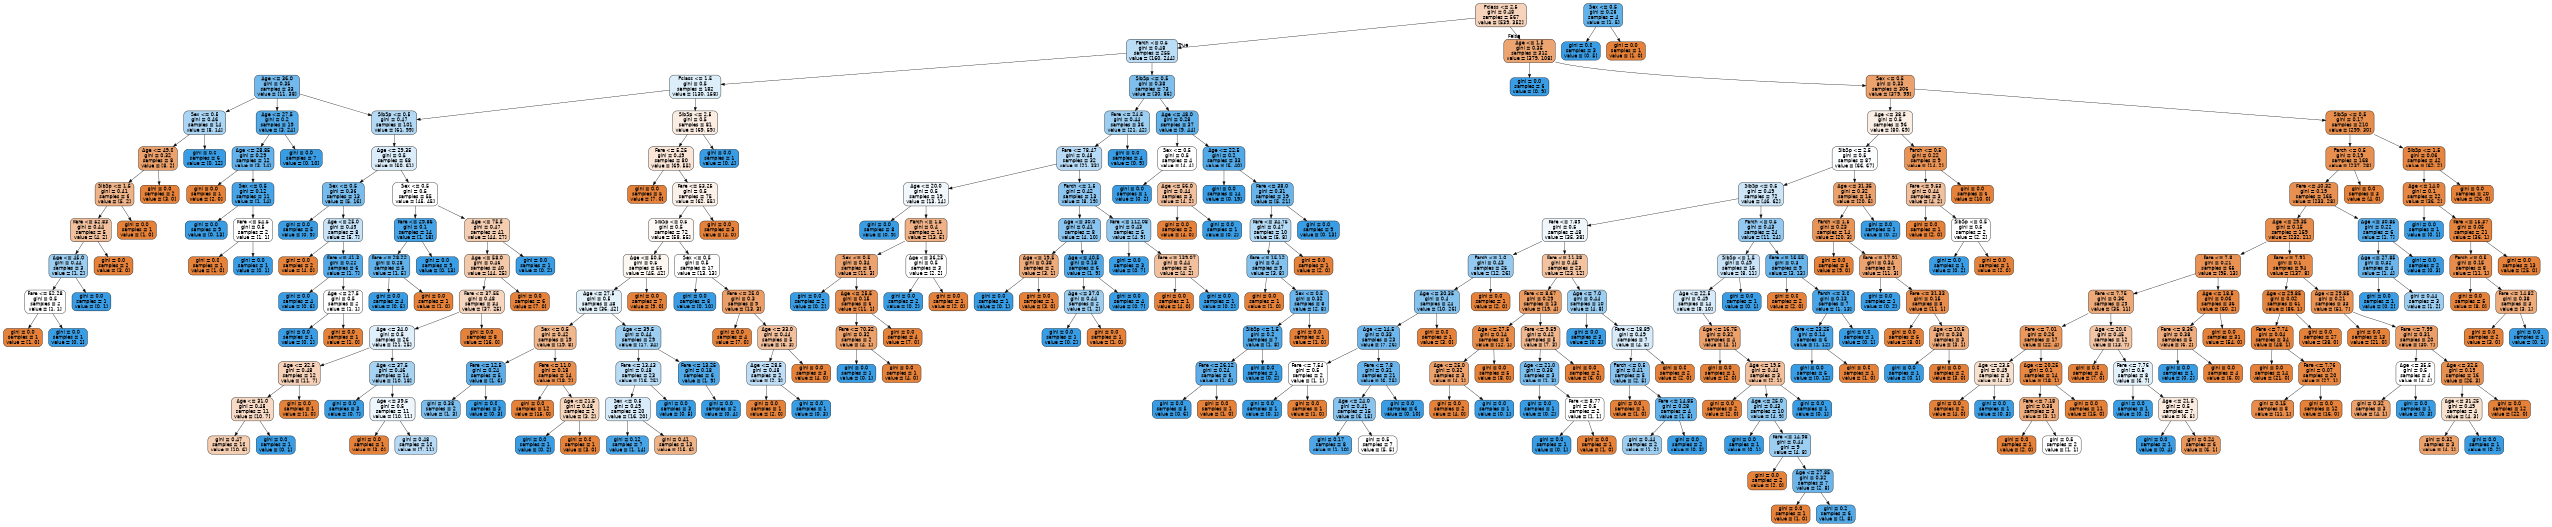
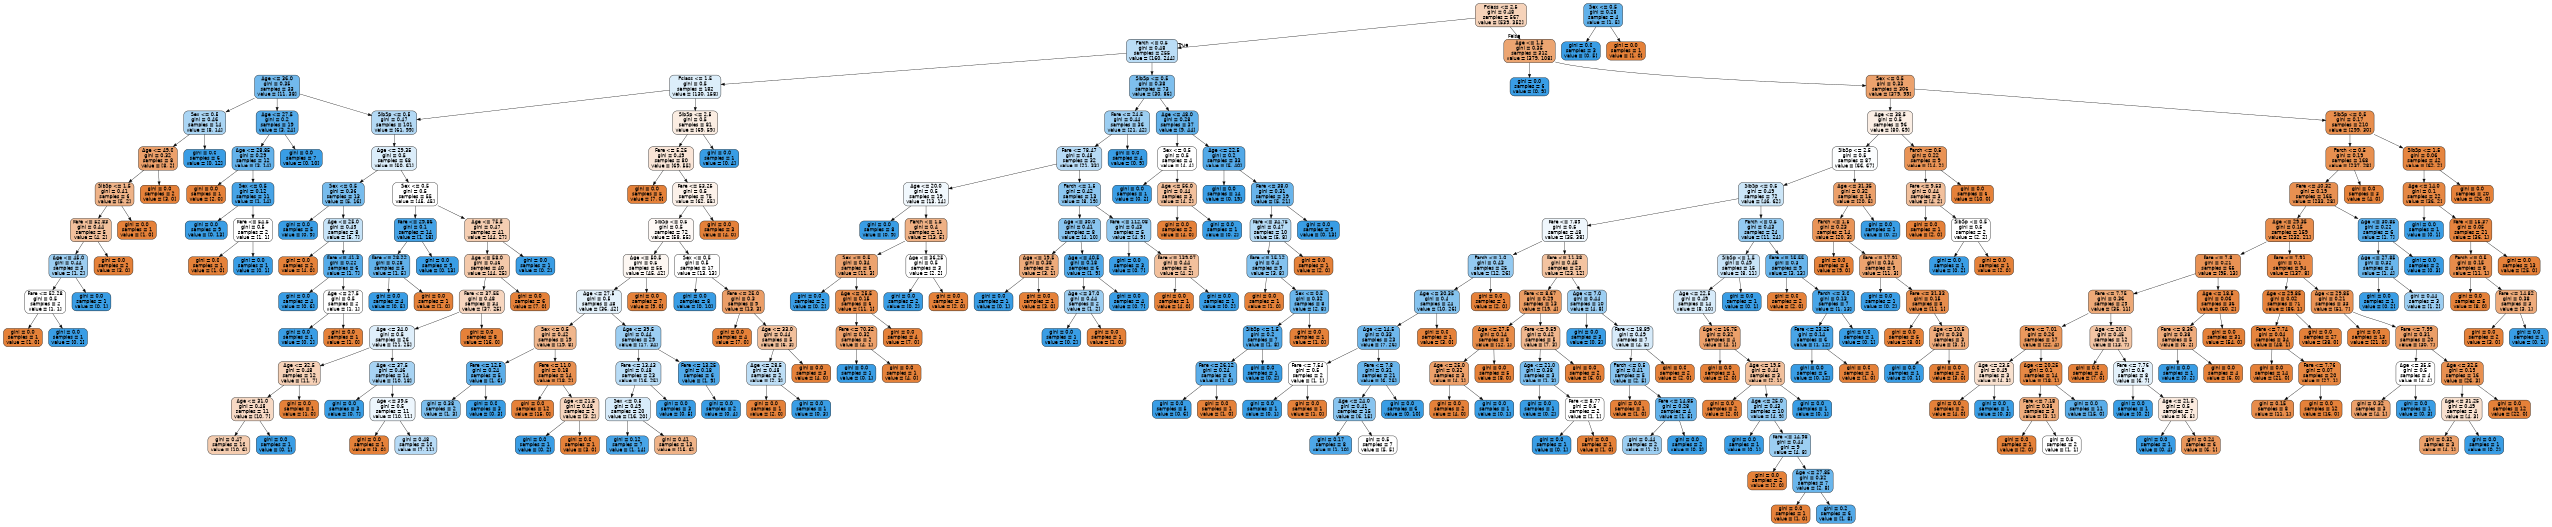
none -> (1177, 175)
(2284, 302) -> (2284, 302)
(2086, 409) -> (2086, 409)
